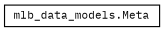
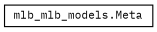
(82, 16) -> (79, 16)
